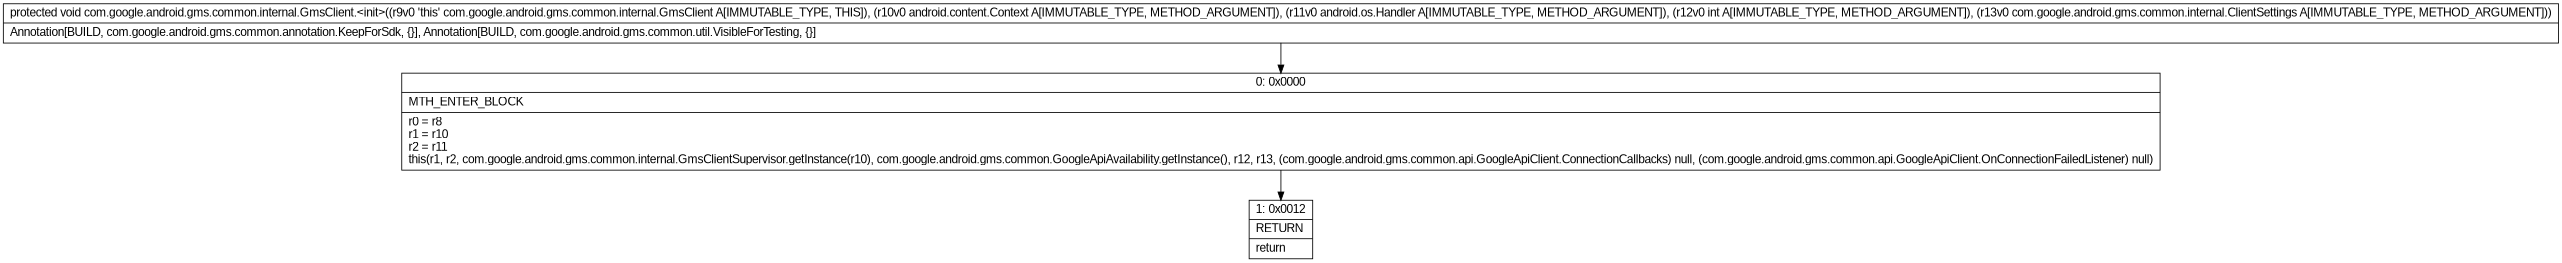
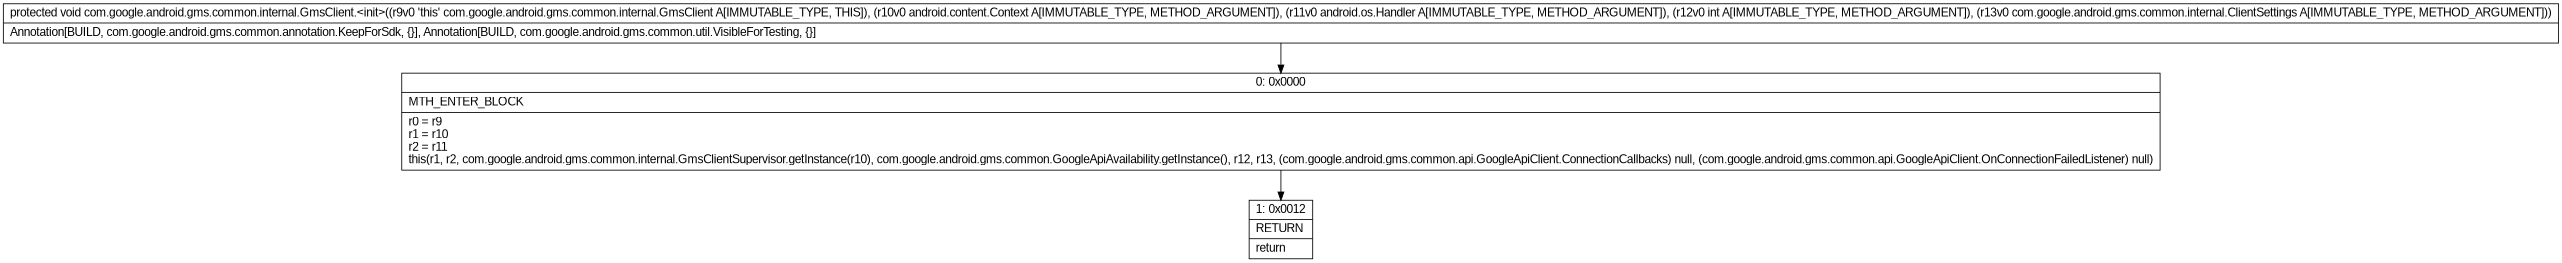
(425, 122) -> (425, 122)
